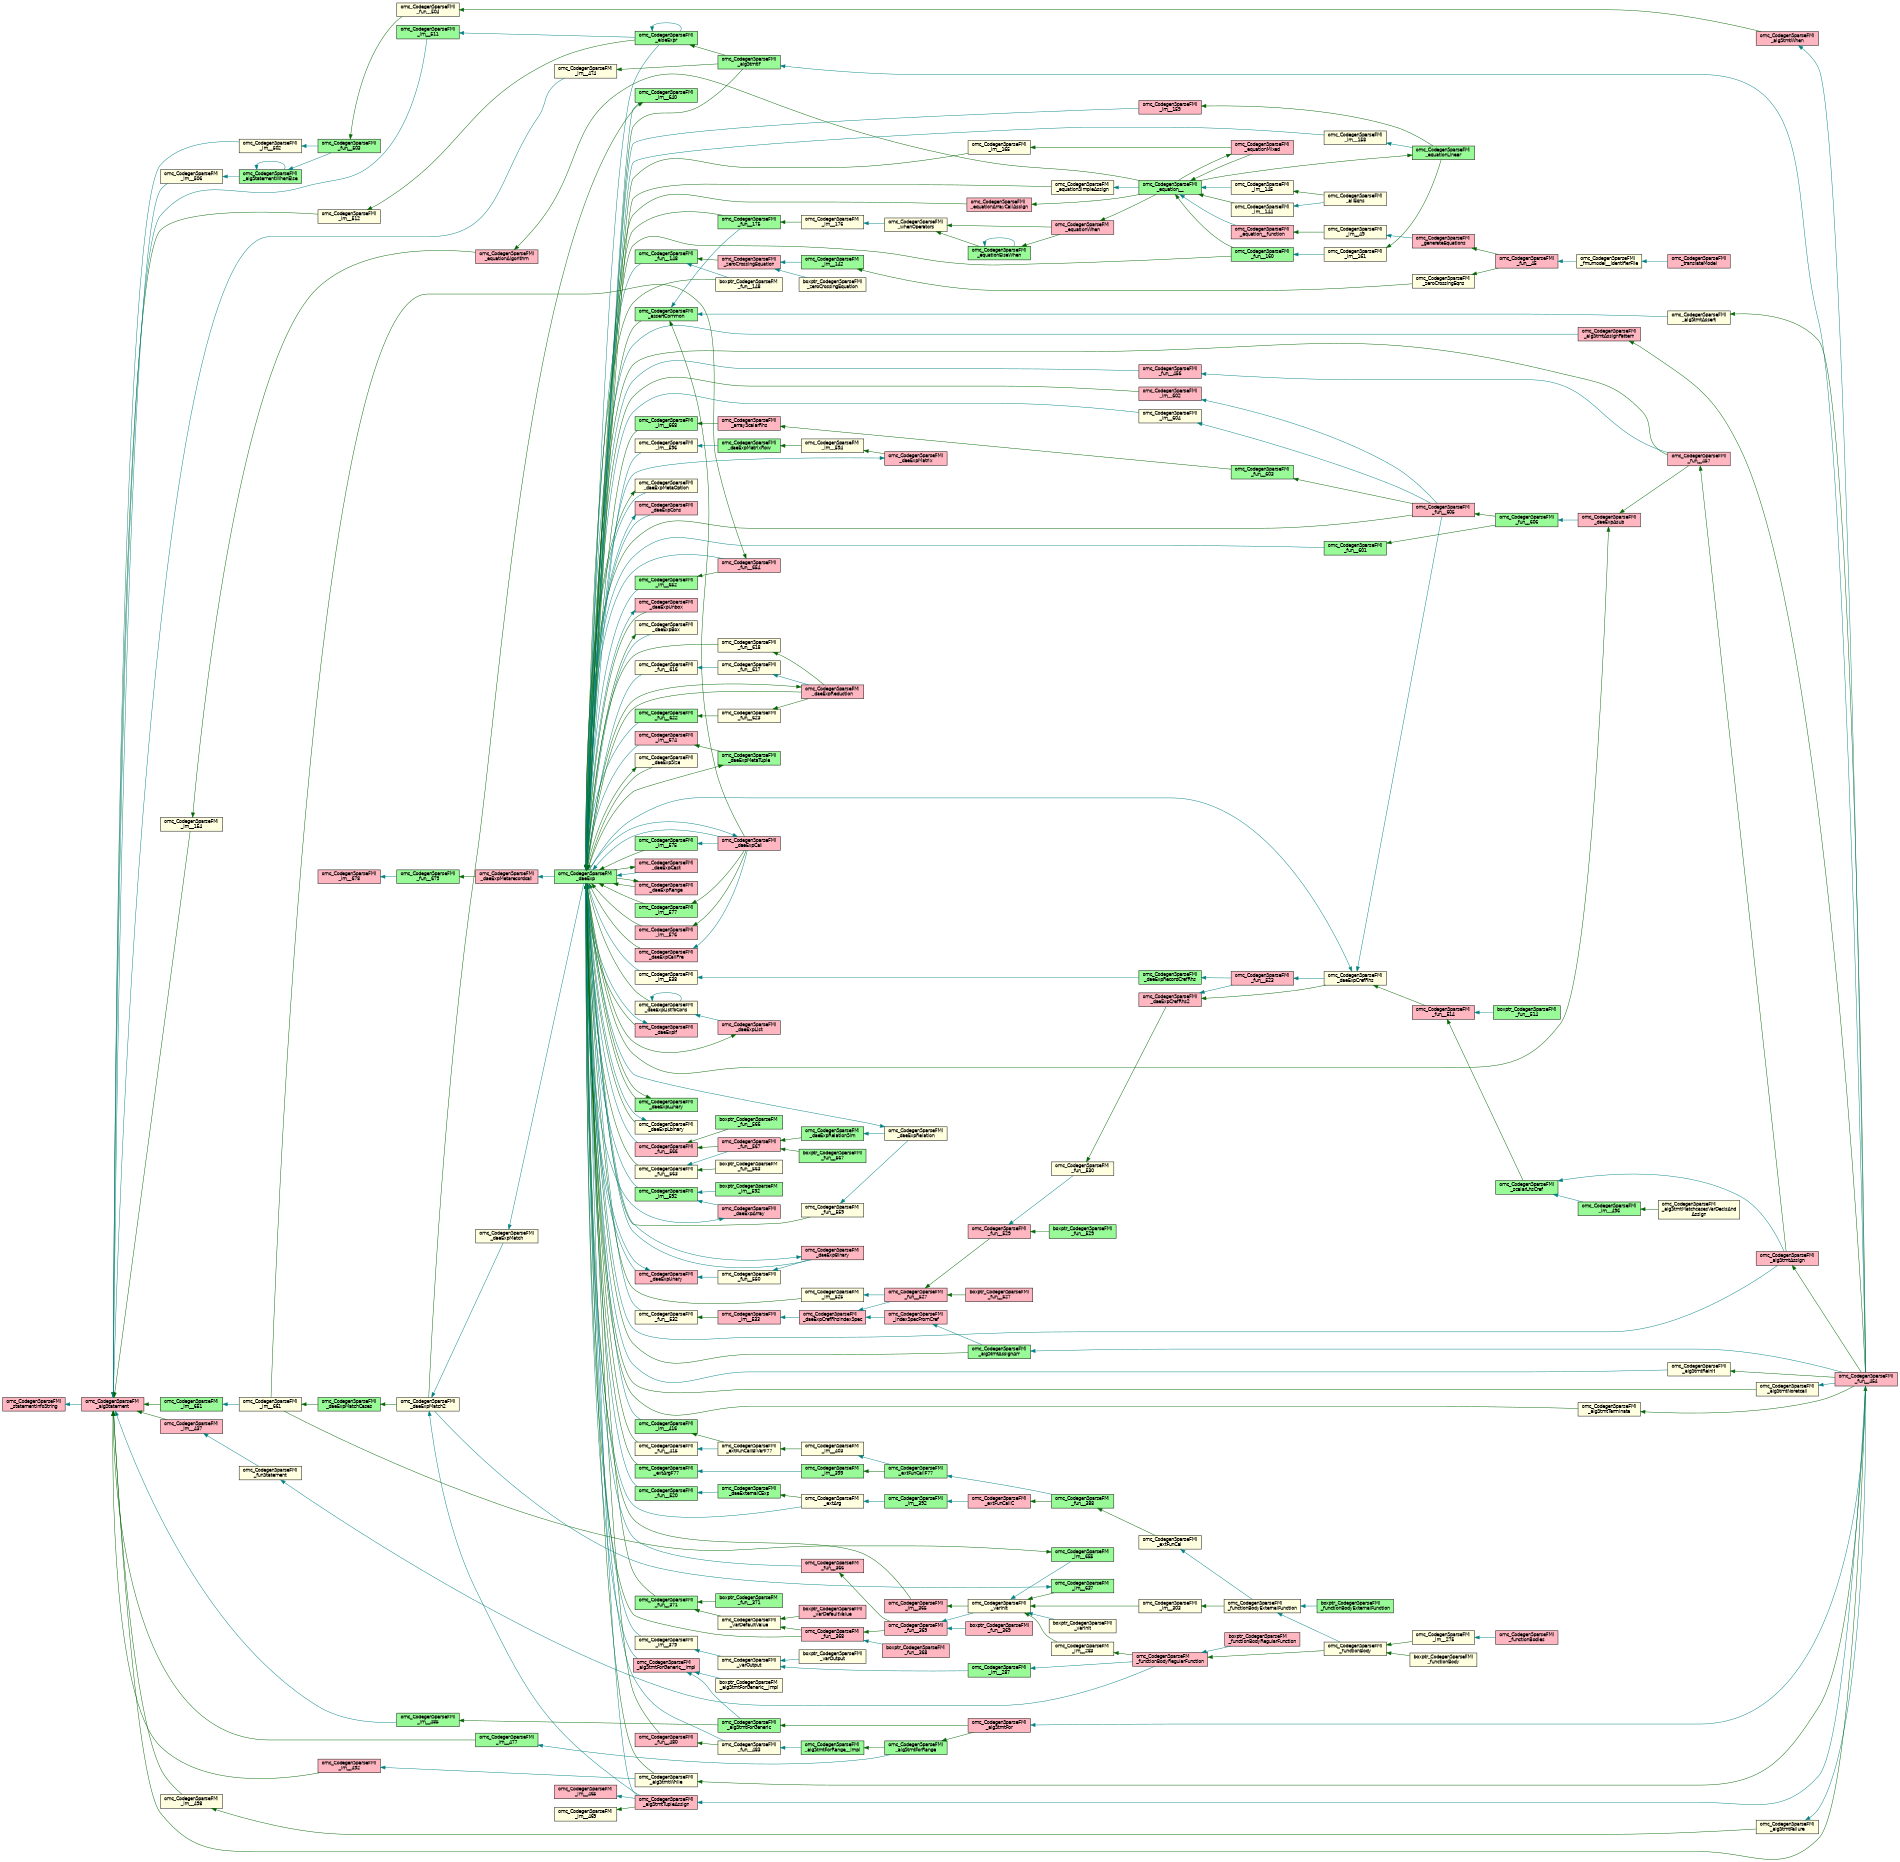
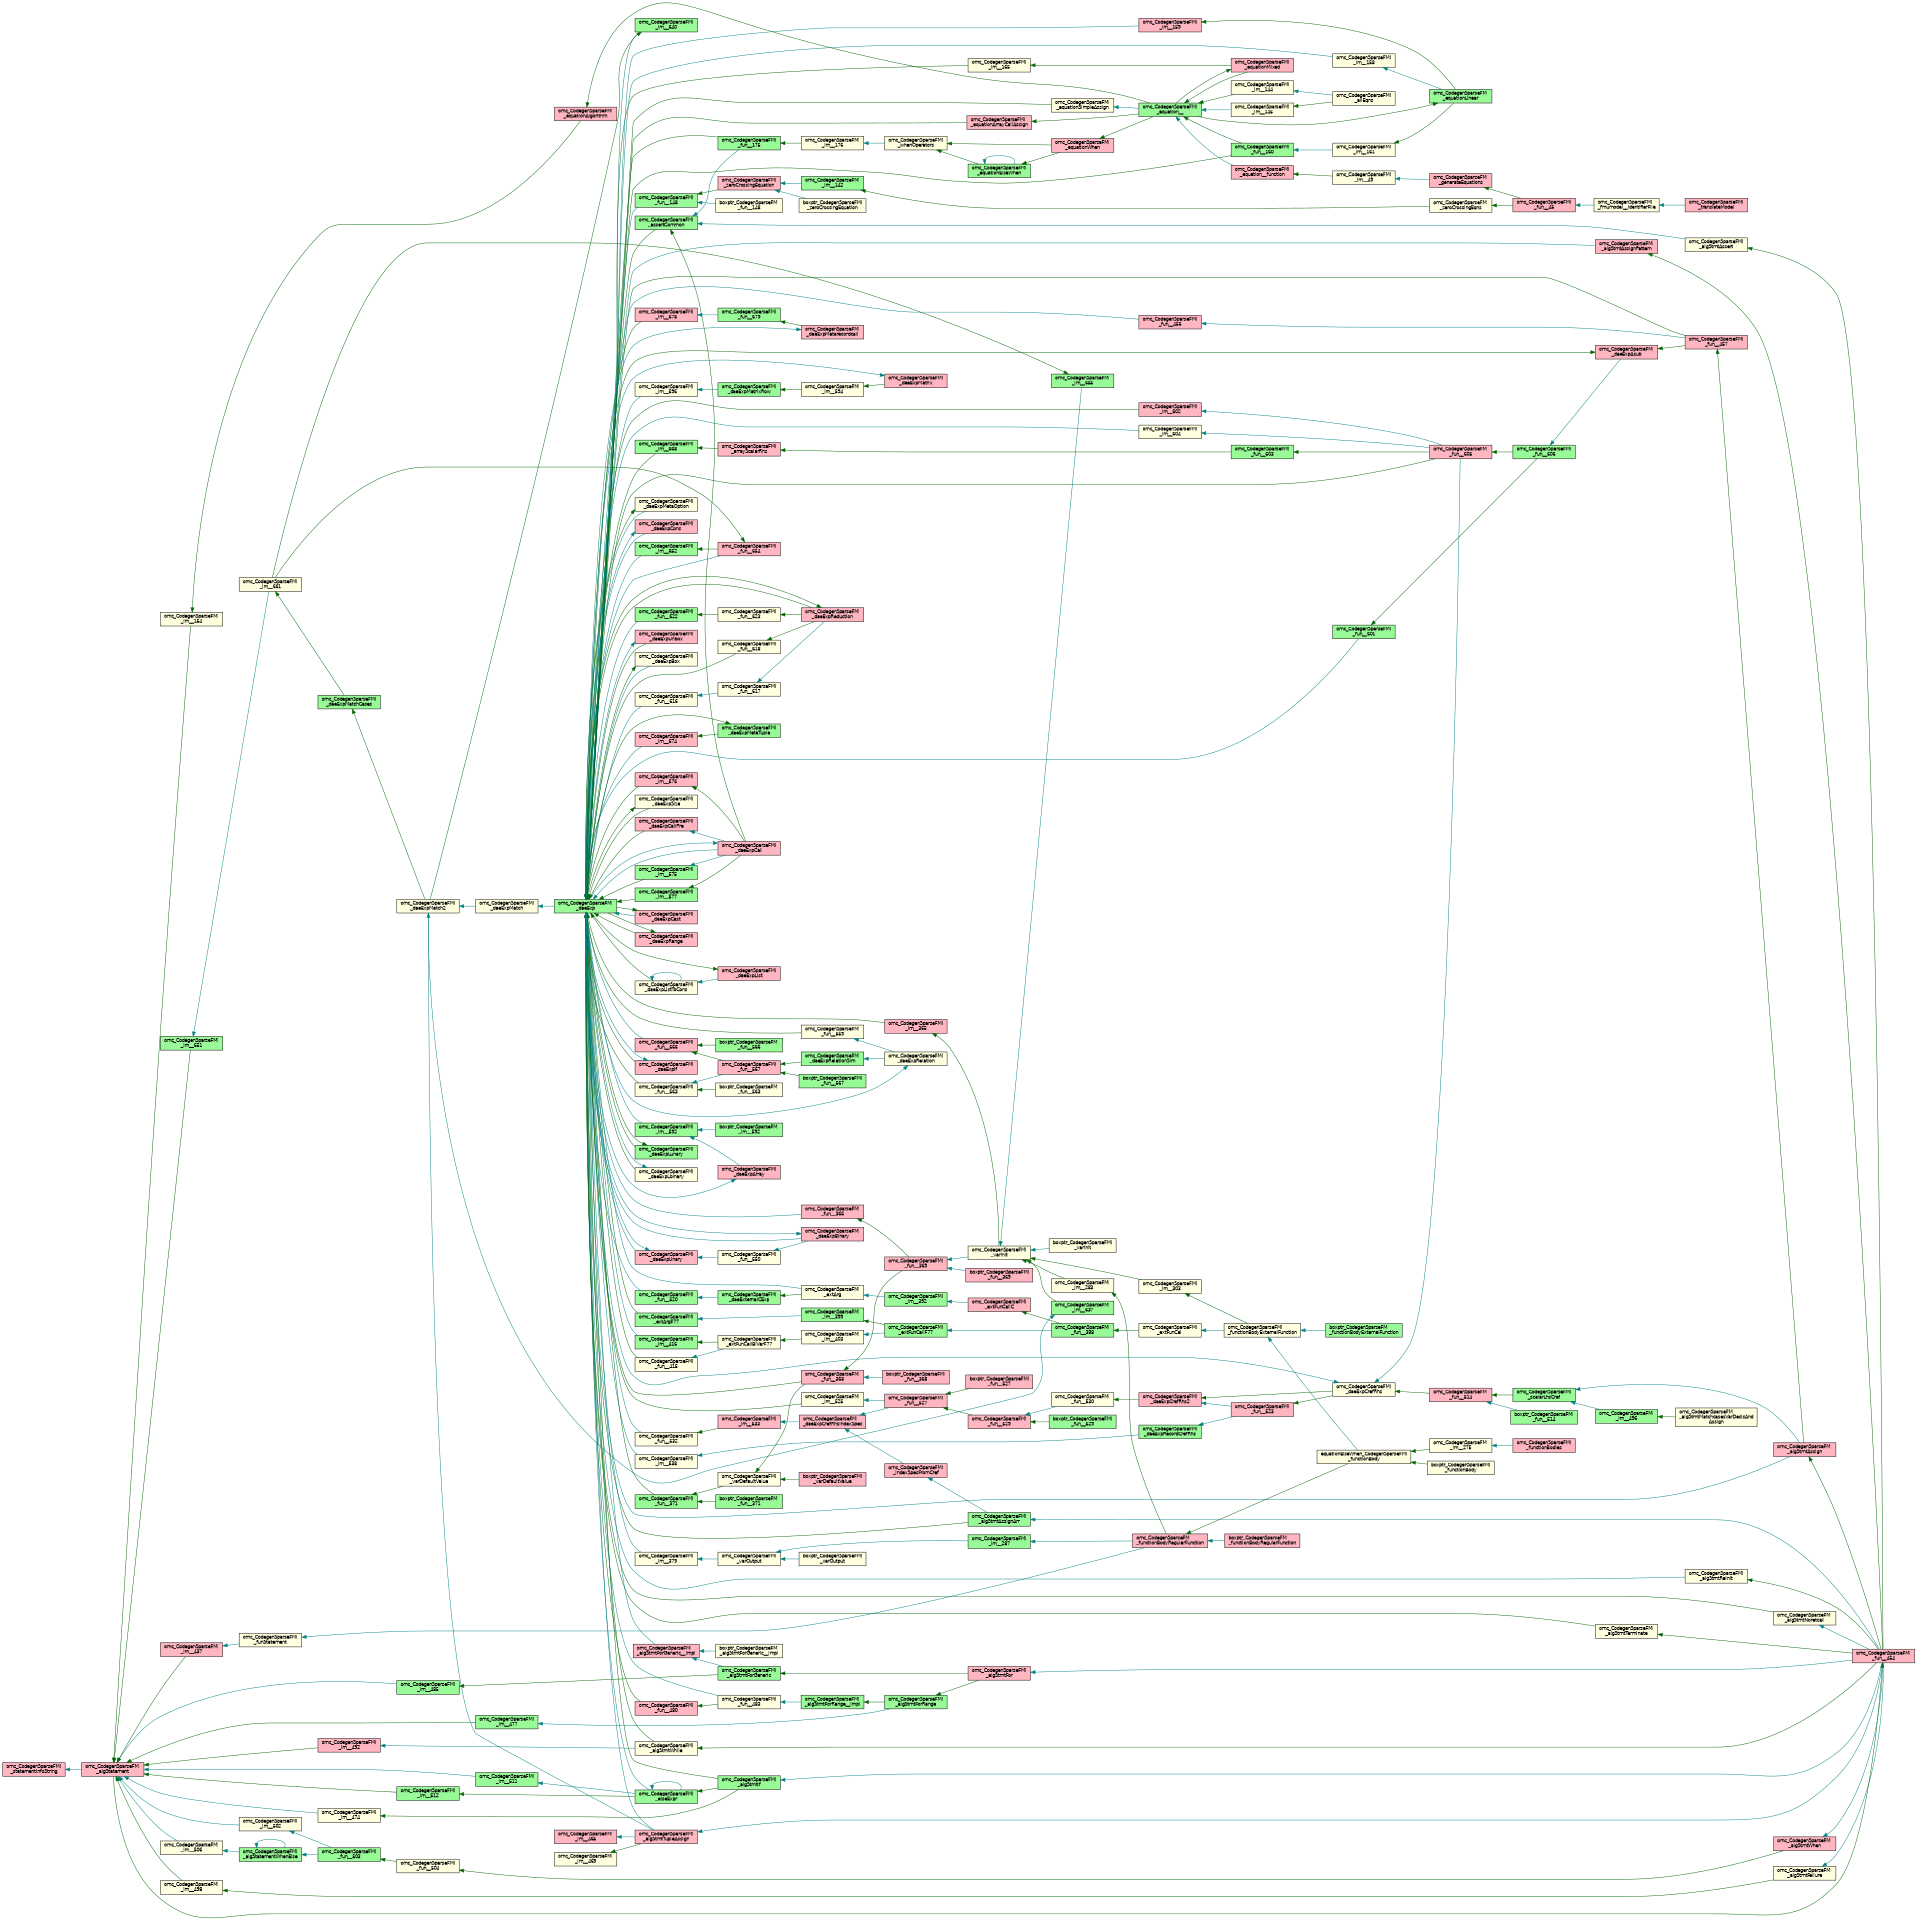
(349, 217) -> (428, 1794)
(597, 538) -> (597, 605)
(1311, 978) -> (1312, 1400)
(1355, 1649) -> (1364, 1457)
